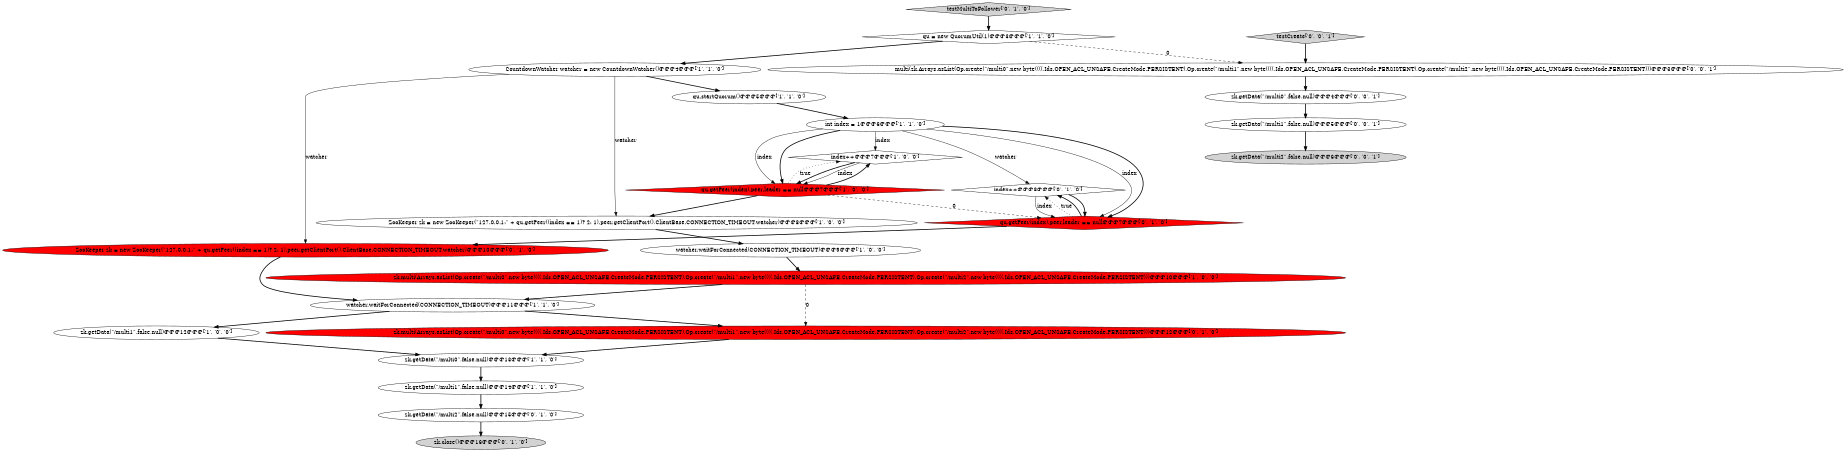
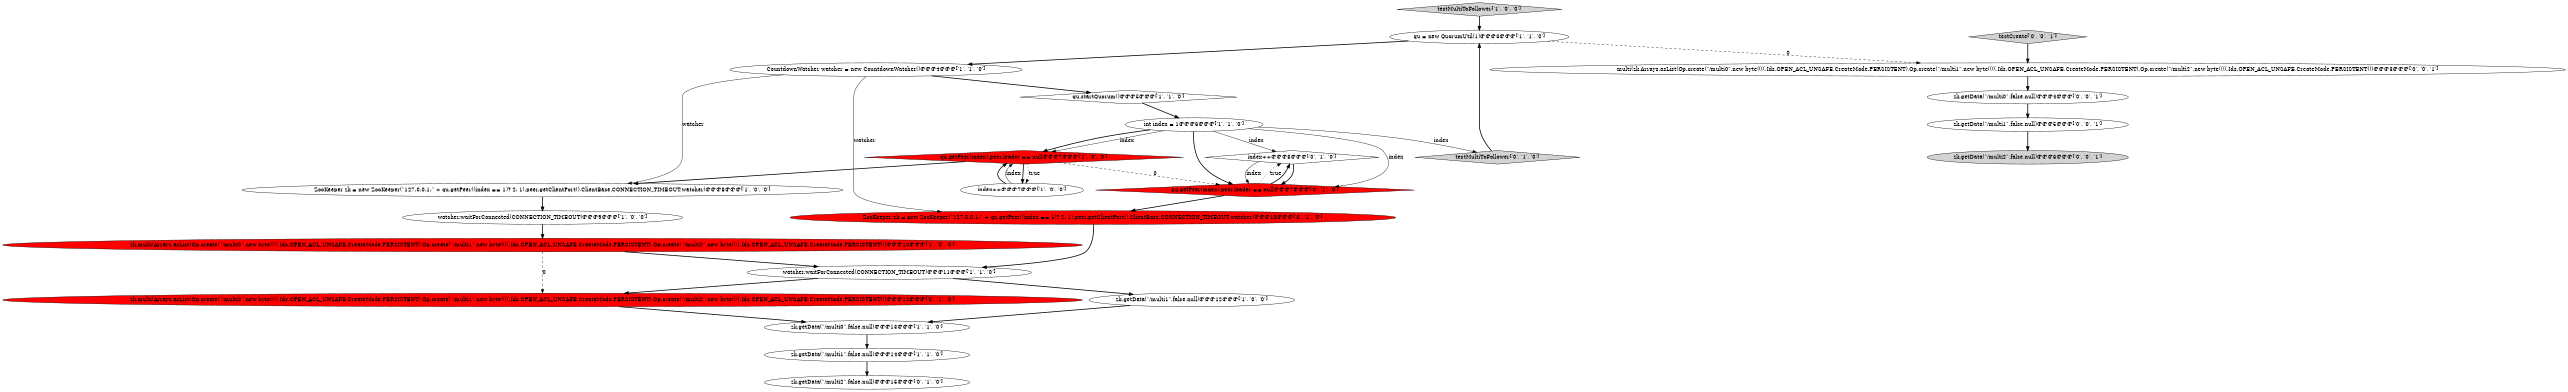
none -> (1479, 9)
(989, 37) -> (1479, 37)
(749, 97) -> (1129, 97)
(875, 139) -> (1366, 135)
(875, 157) -> (1022, 190)
(1006, 157) -> (1257, 141)
(481, 443) -> none
